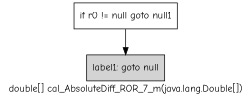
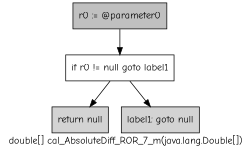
none -> (120, 16)
(126, 16) -> (120, 68)
none -> (80, 120)
